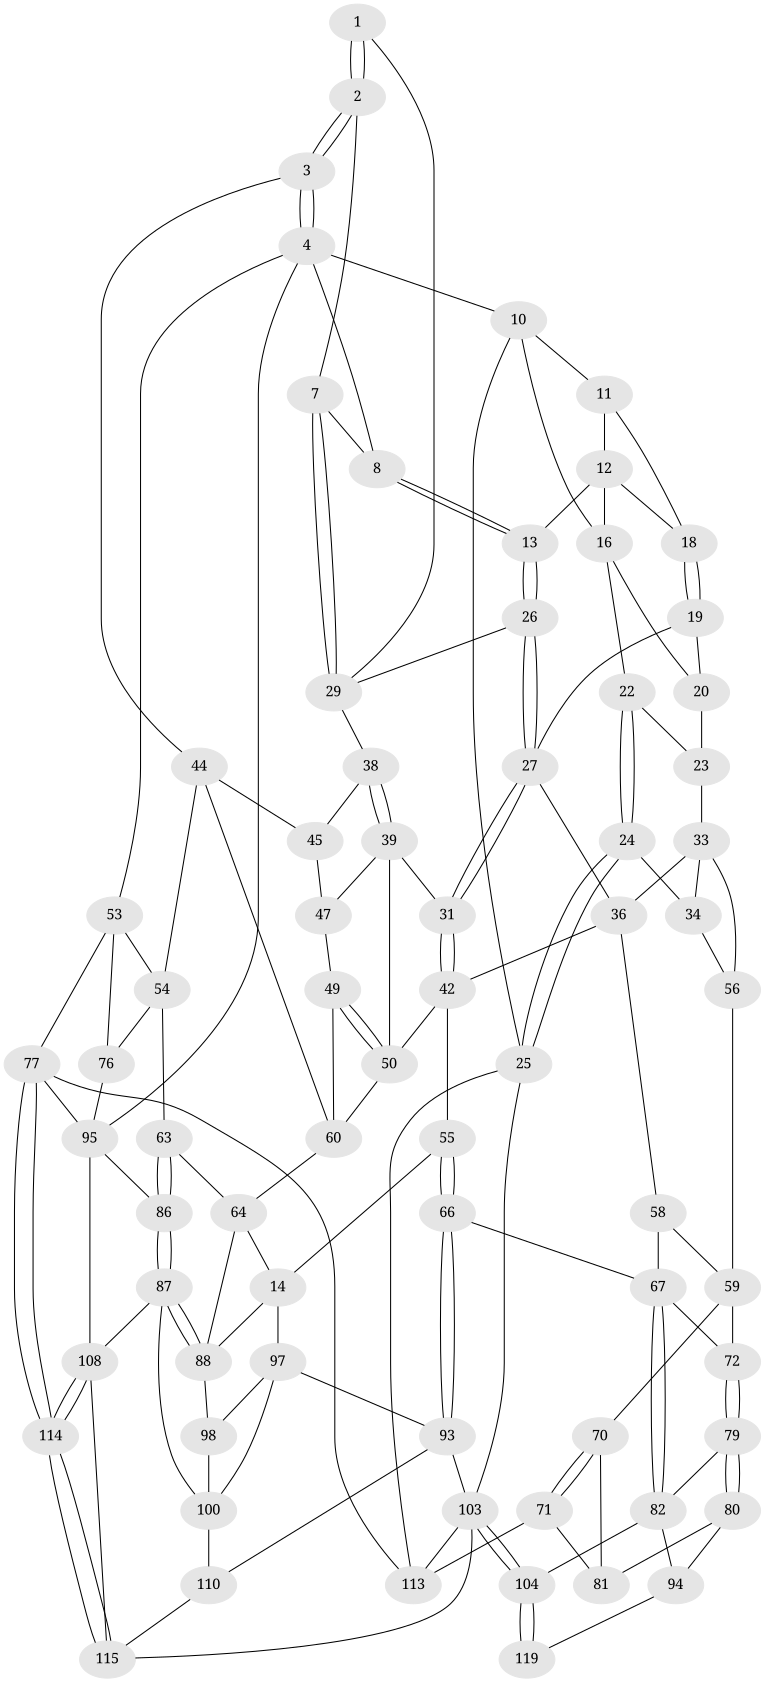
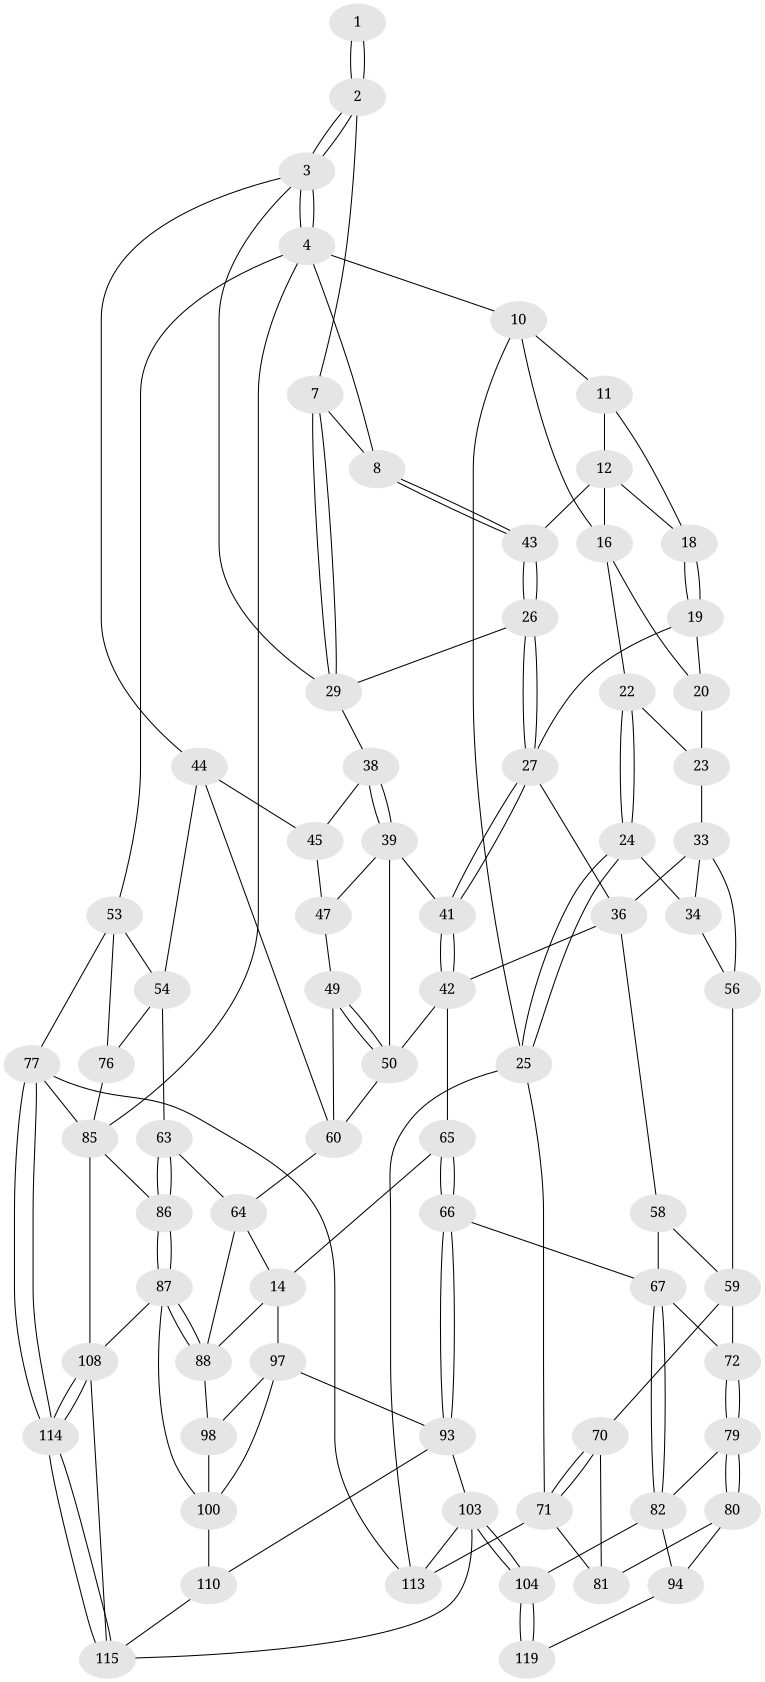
(434, 364) -> (219, 440)
(530, 544) -> (530, 544)
(447, 916) -> (447, 916)
(90, 1139) -> (90, 1139)
(447, 1139) -> (447, 1139)
(504, 1289) -> (544, 1287)
